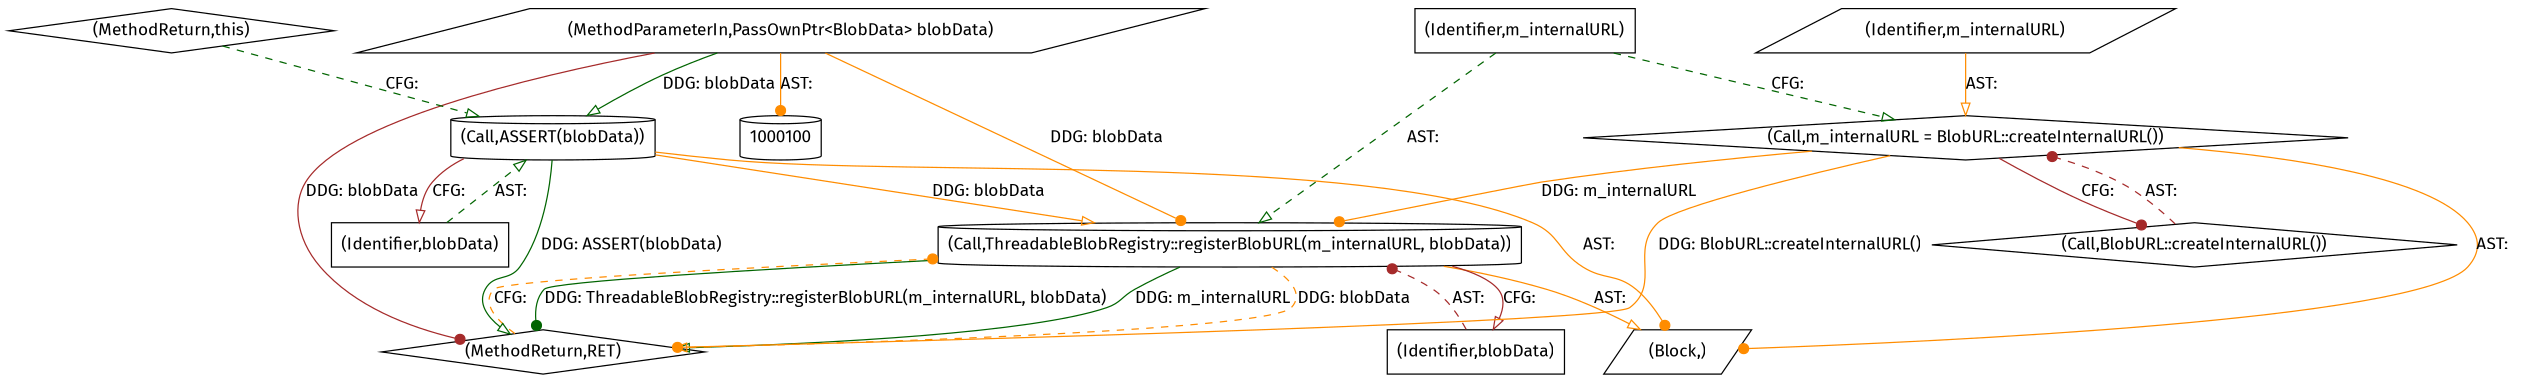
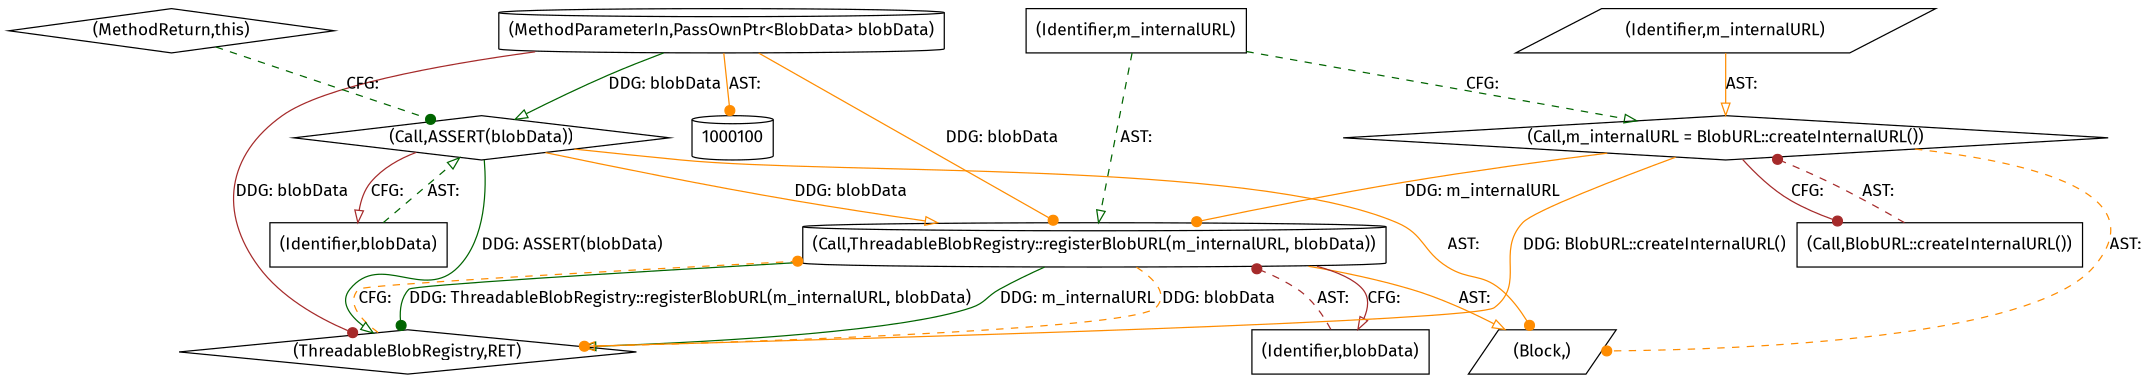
(781, 31) -> (722, 31)
(345, 79) -> (321, 82)
(553, 138) -> (482, 138)
(2195, 245) -> (1940, 245)
(2287, 312) -> (1990, 315)
(543, 352) -> (408, 352)
